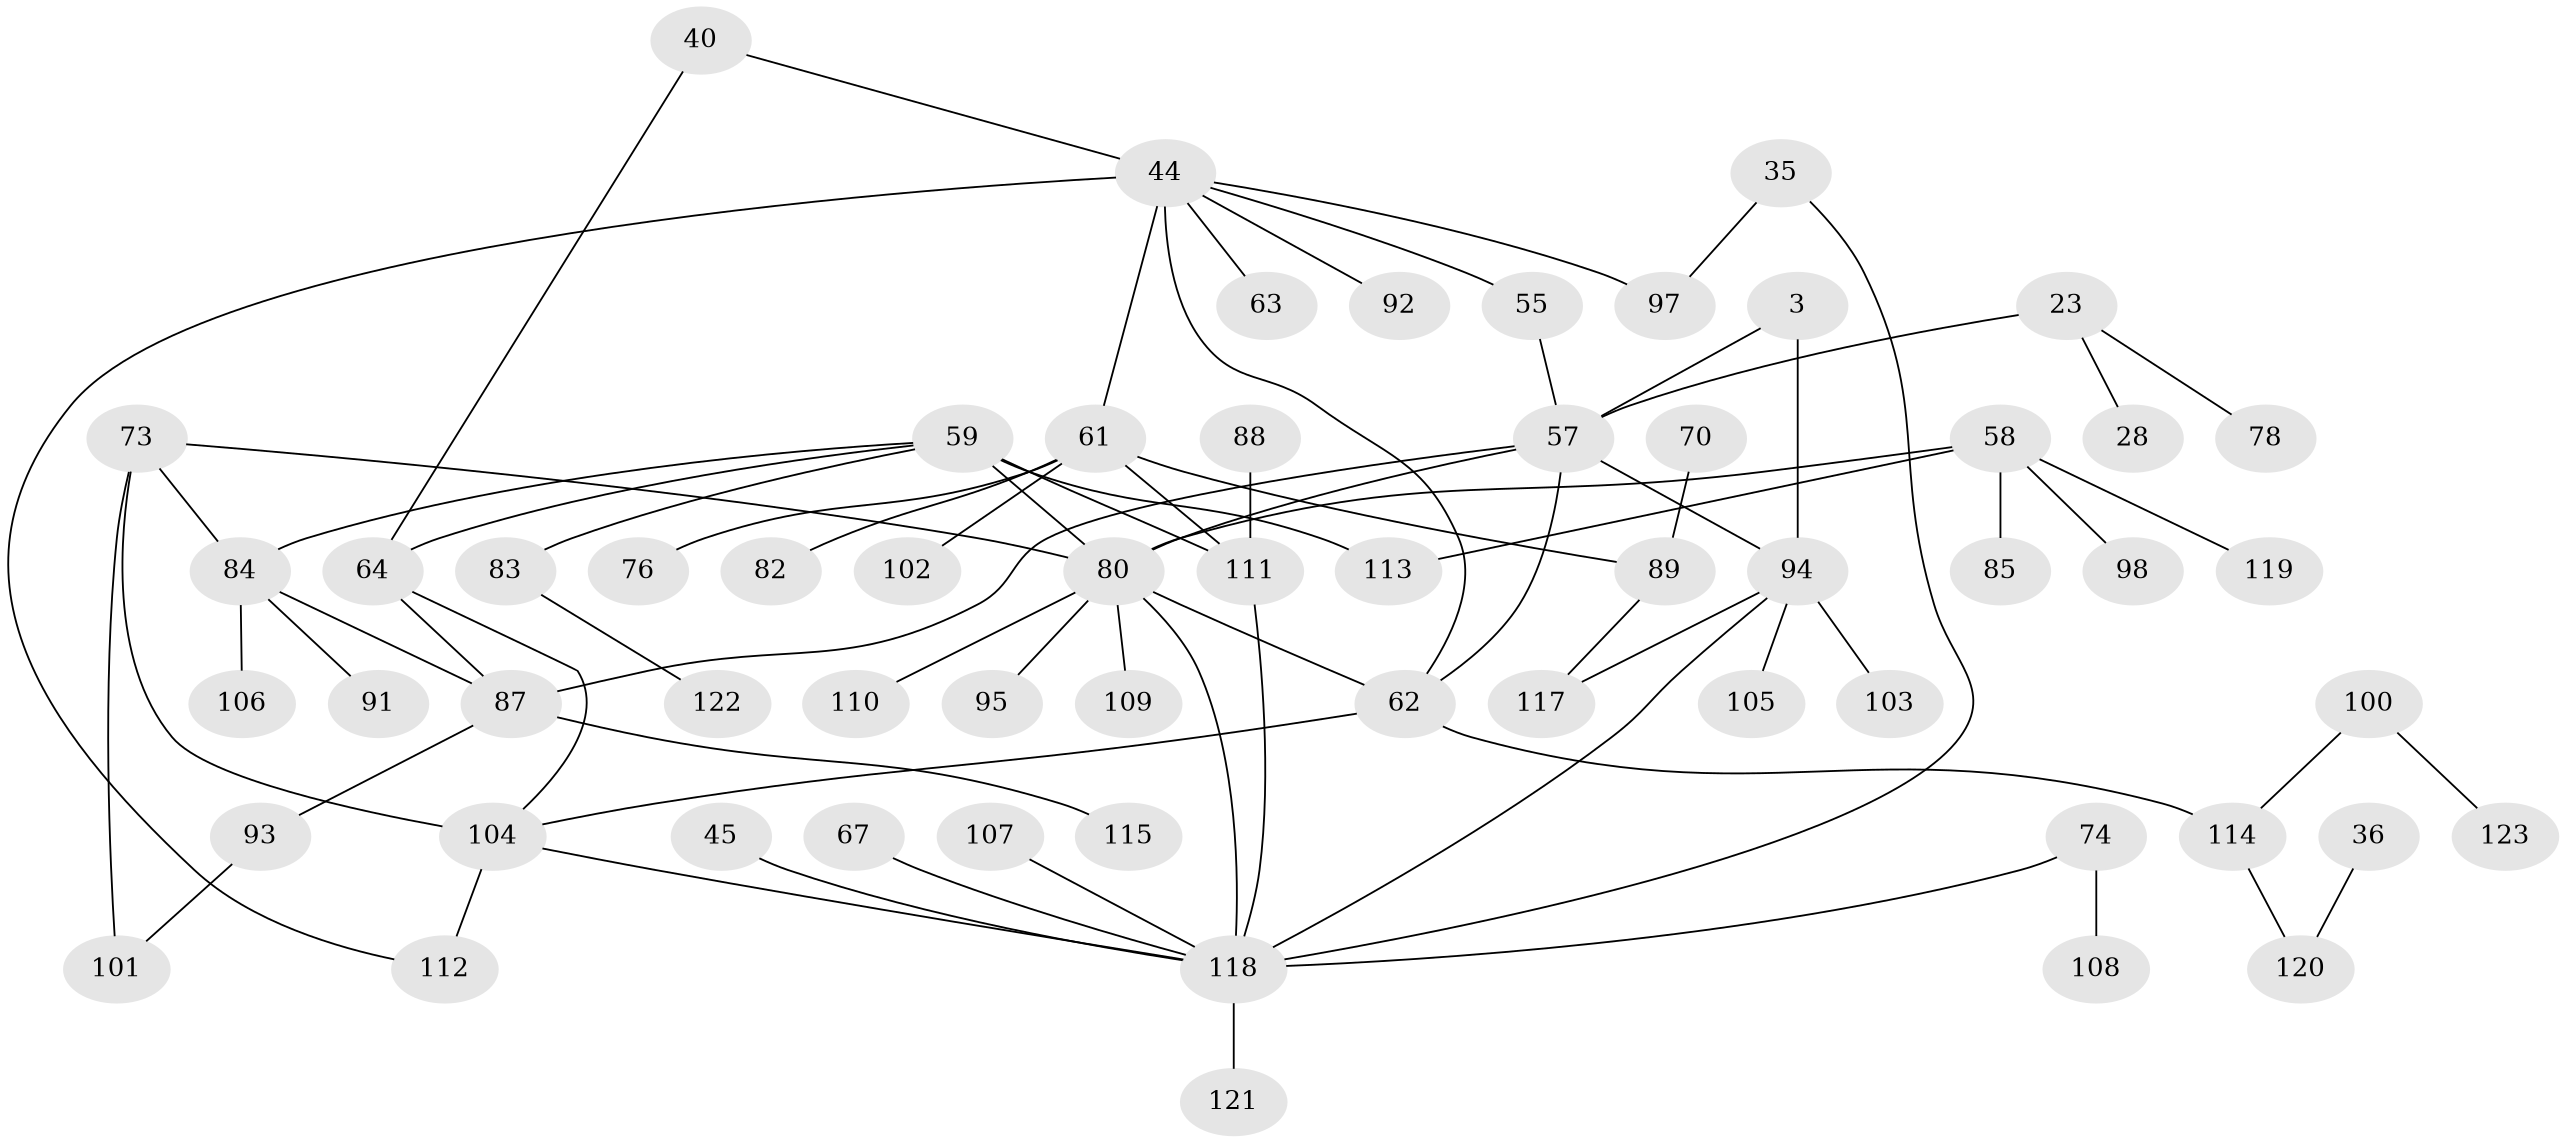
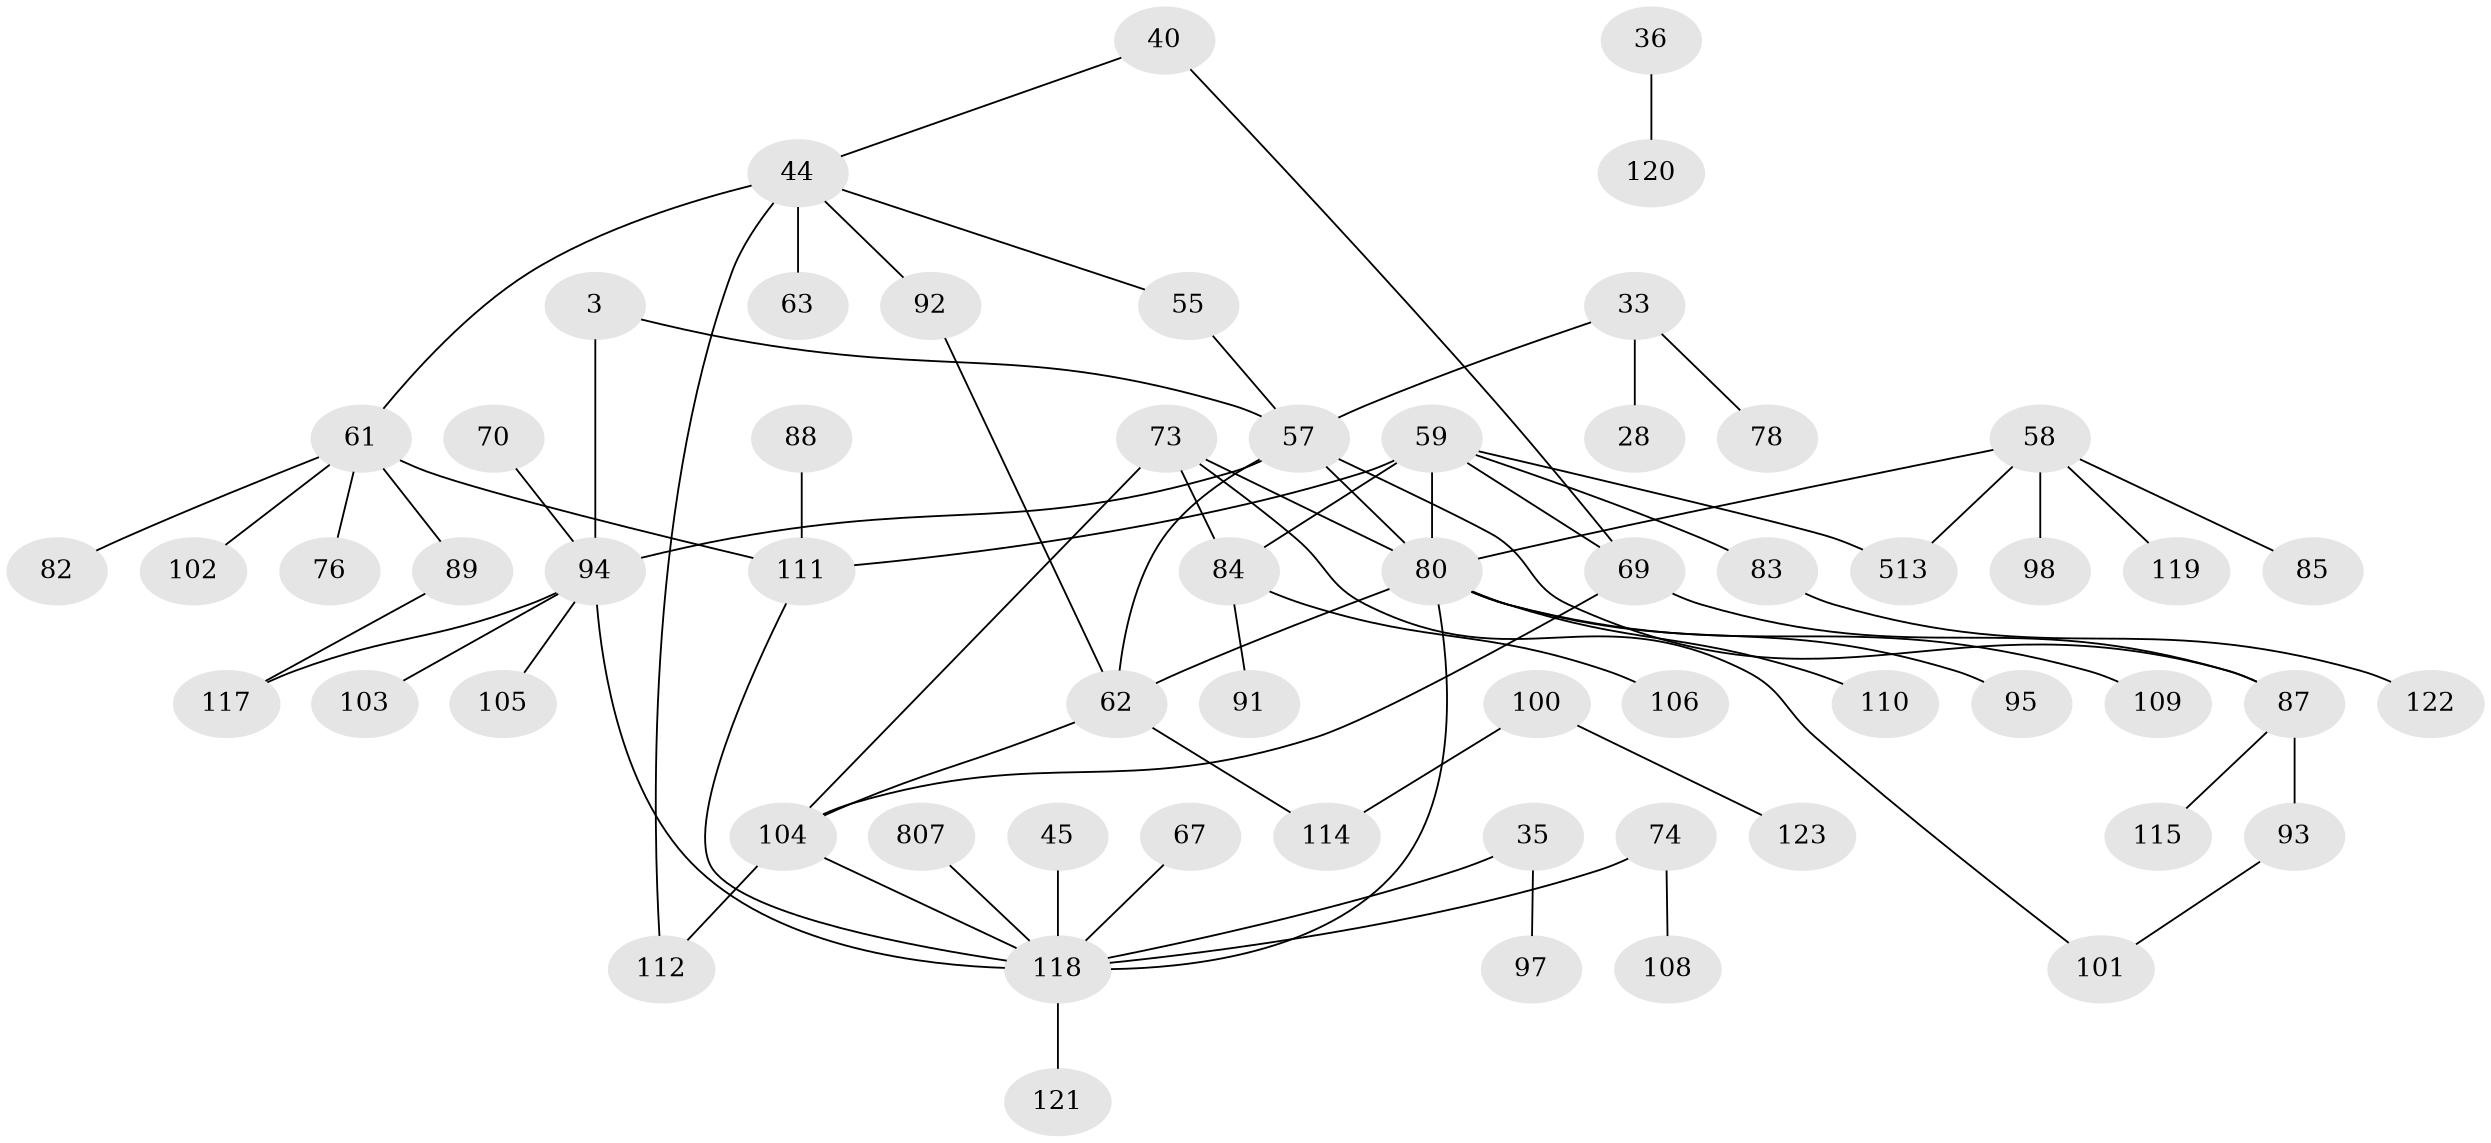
(1423, 224) -> none
(2067, 306) -> (1635, 306)
(1345, 425) -> (1020, 497)
(1684, 493) -> (533, 490)
(373, 571) -> (1635, 571)
(1389, 571) -> (1904, 571)
(376, 638) -> none
(990, 837) -> (922, 837)
(2267, 903) -> none
